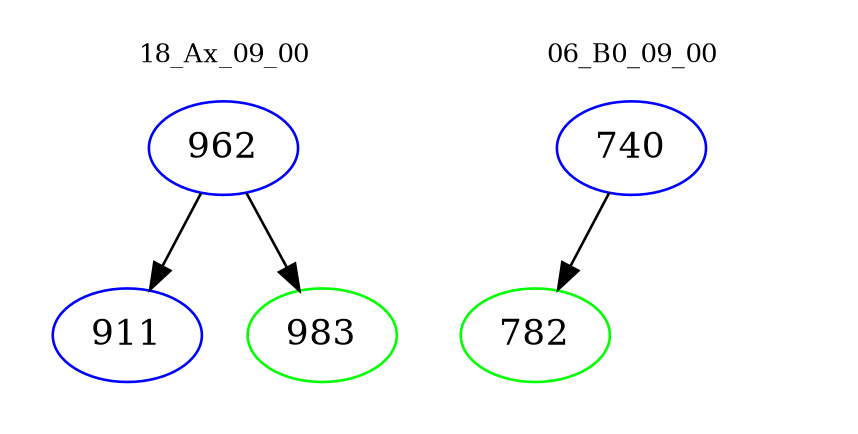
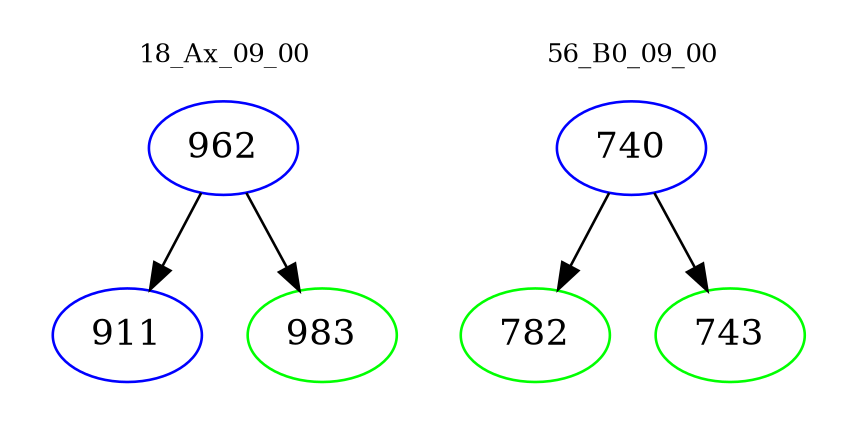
(633, 56) -> (633, 56)
none -> (730, 335)
